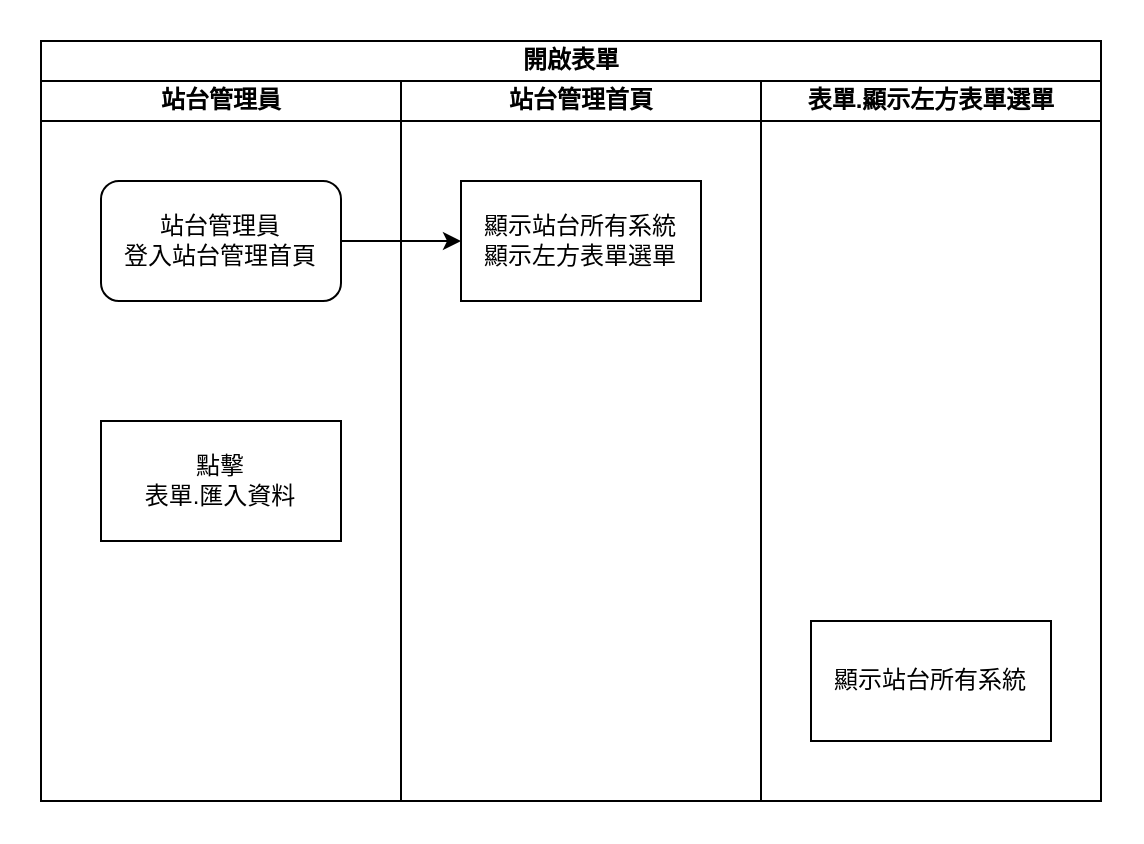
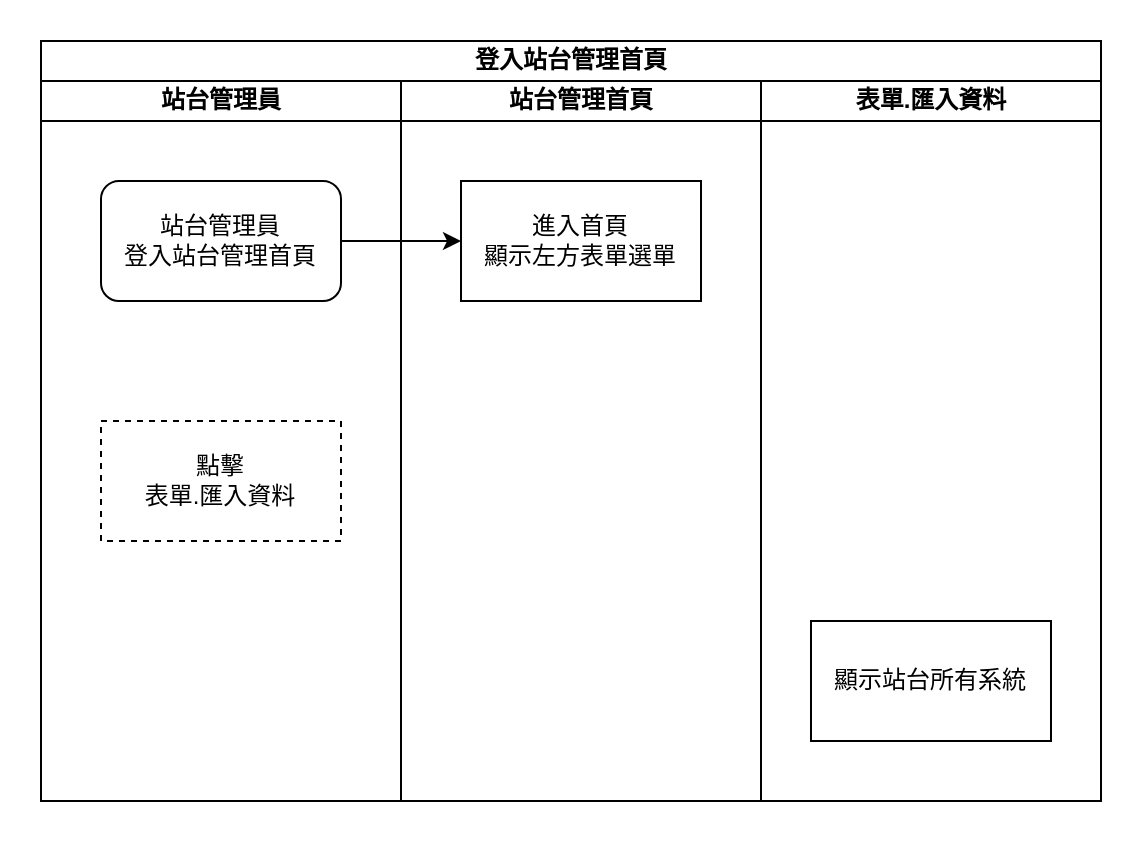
(572, 61) -> (572, 61)
(932, 101) -> (932, 101)
(581, 241) -> (581, 241)
(221, 481) -> (221, 481)
